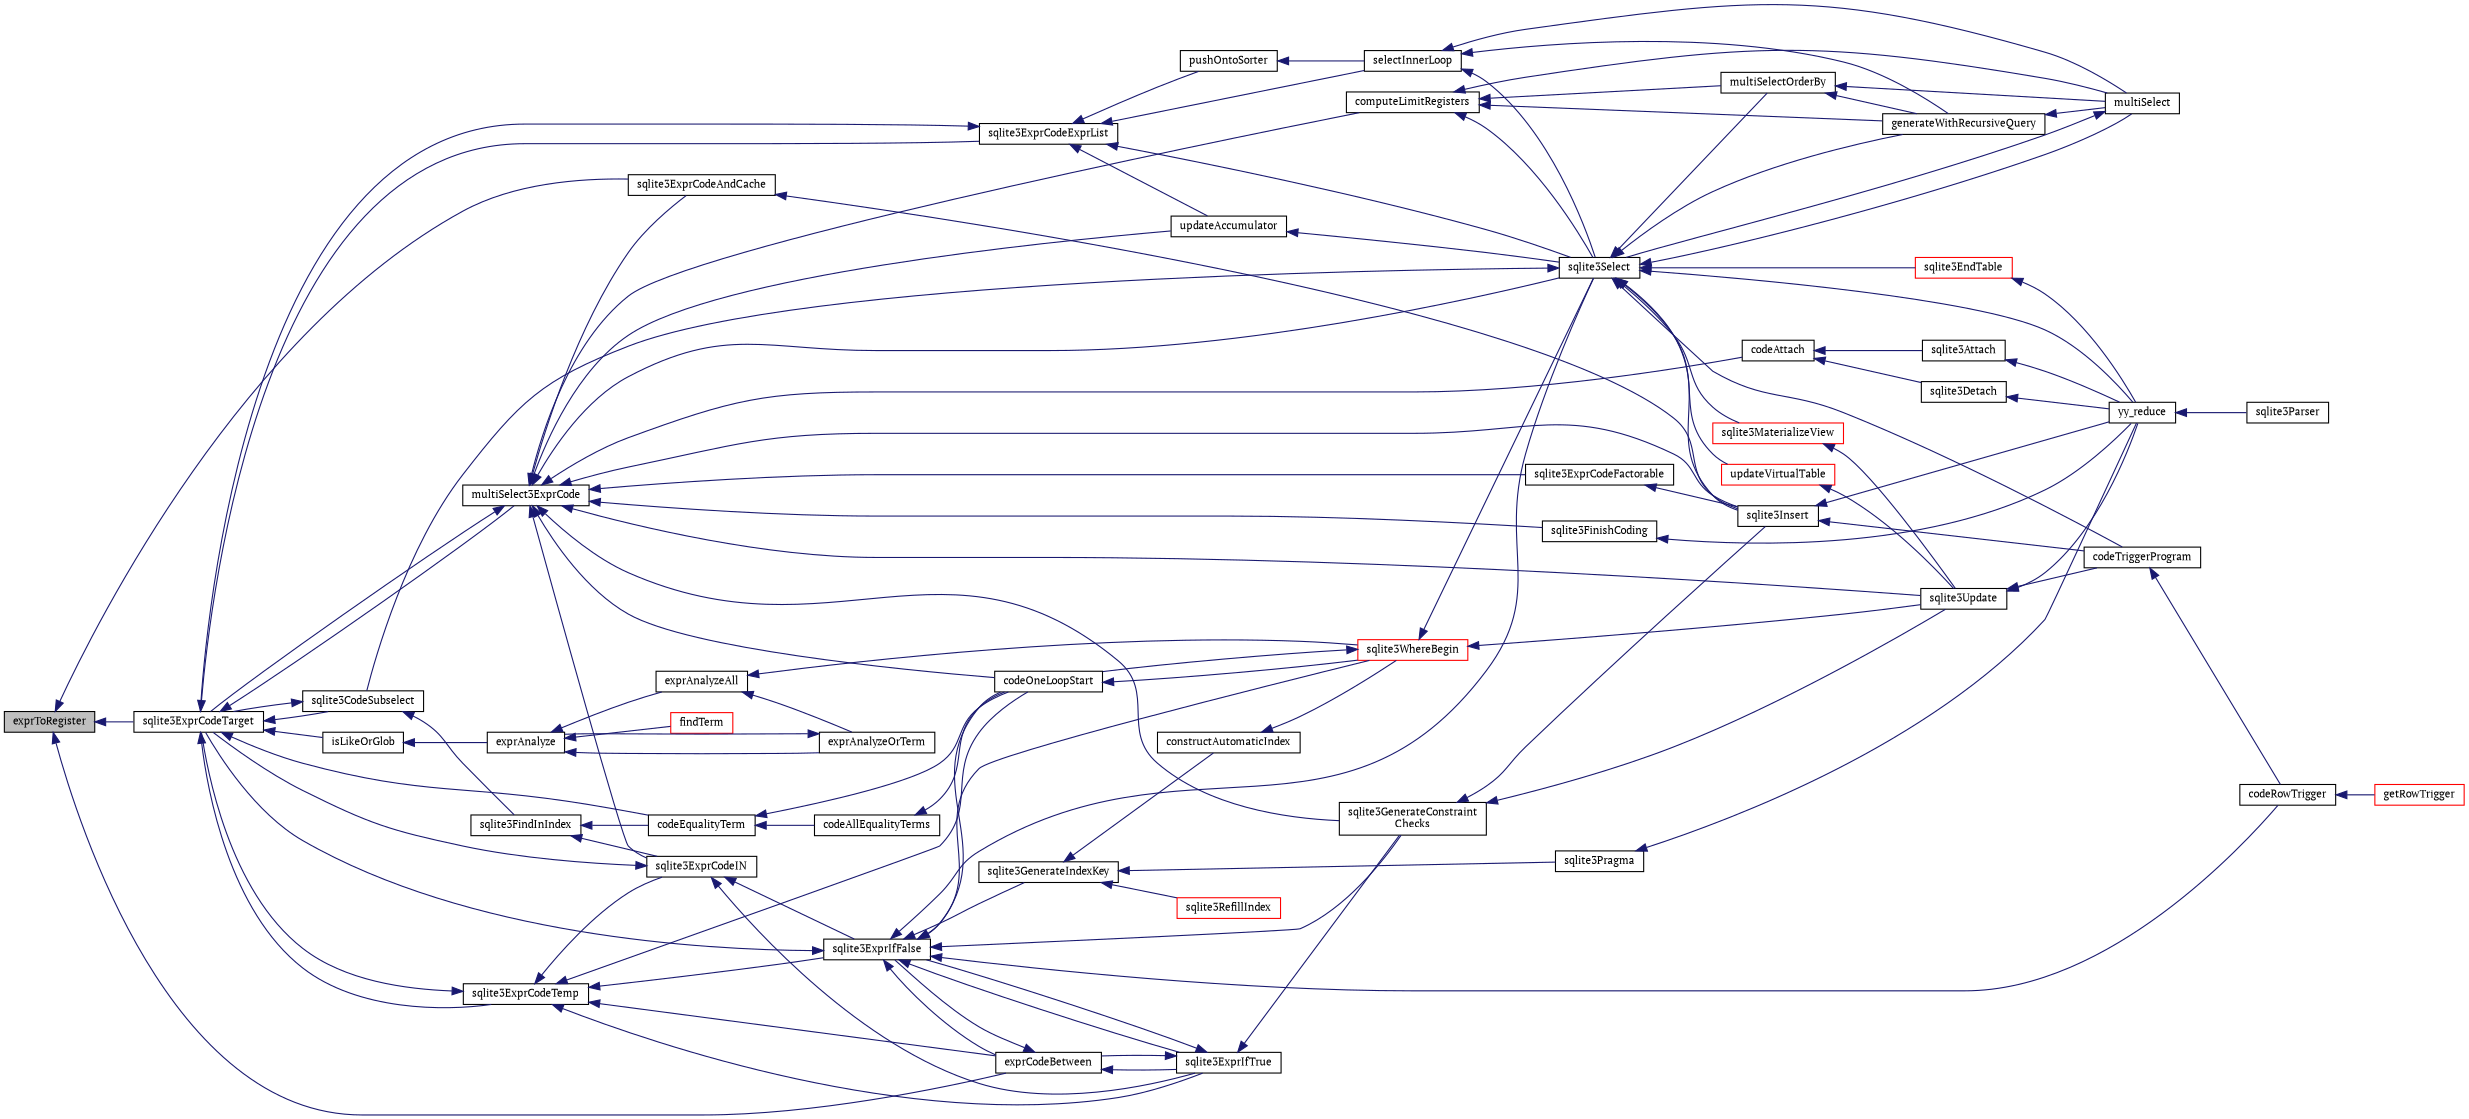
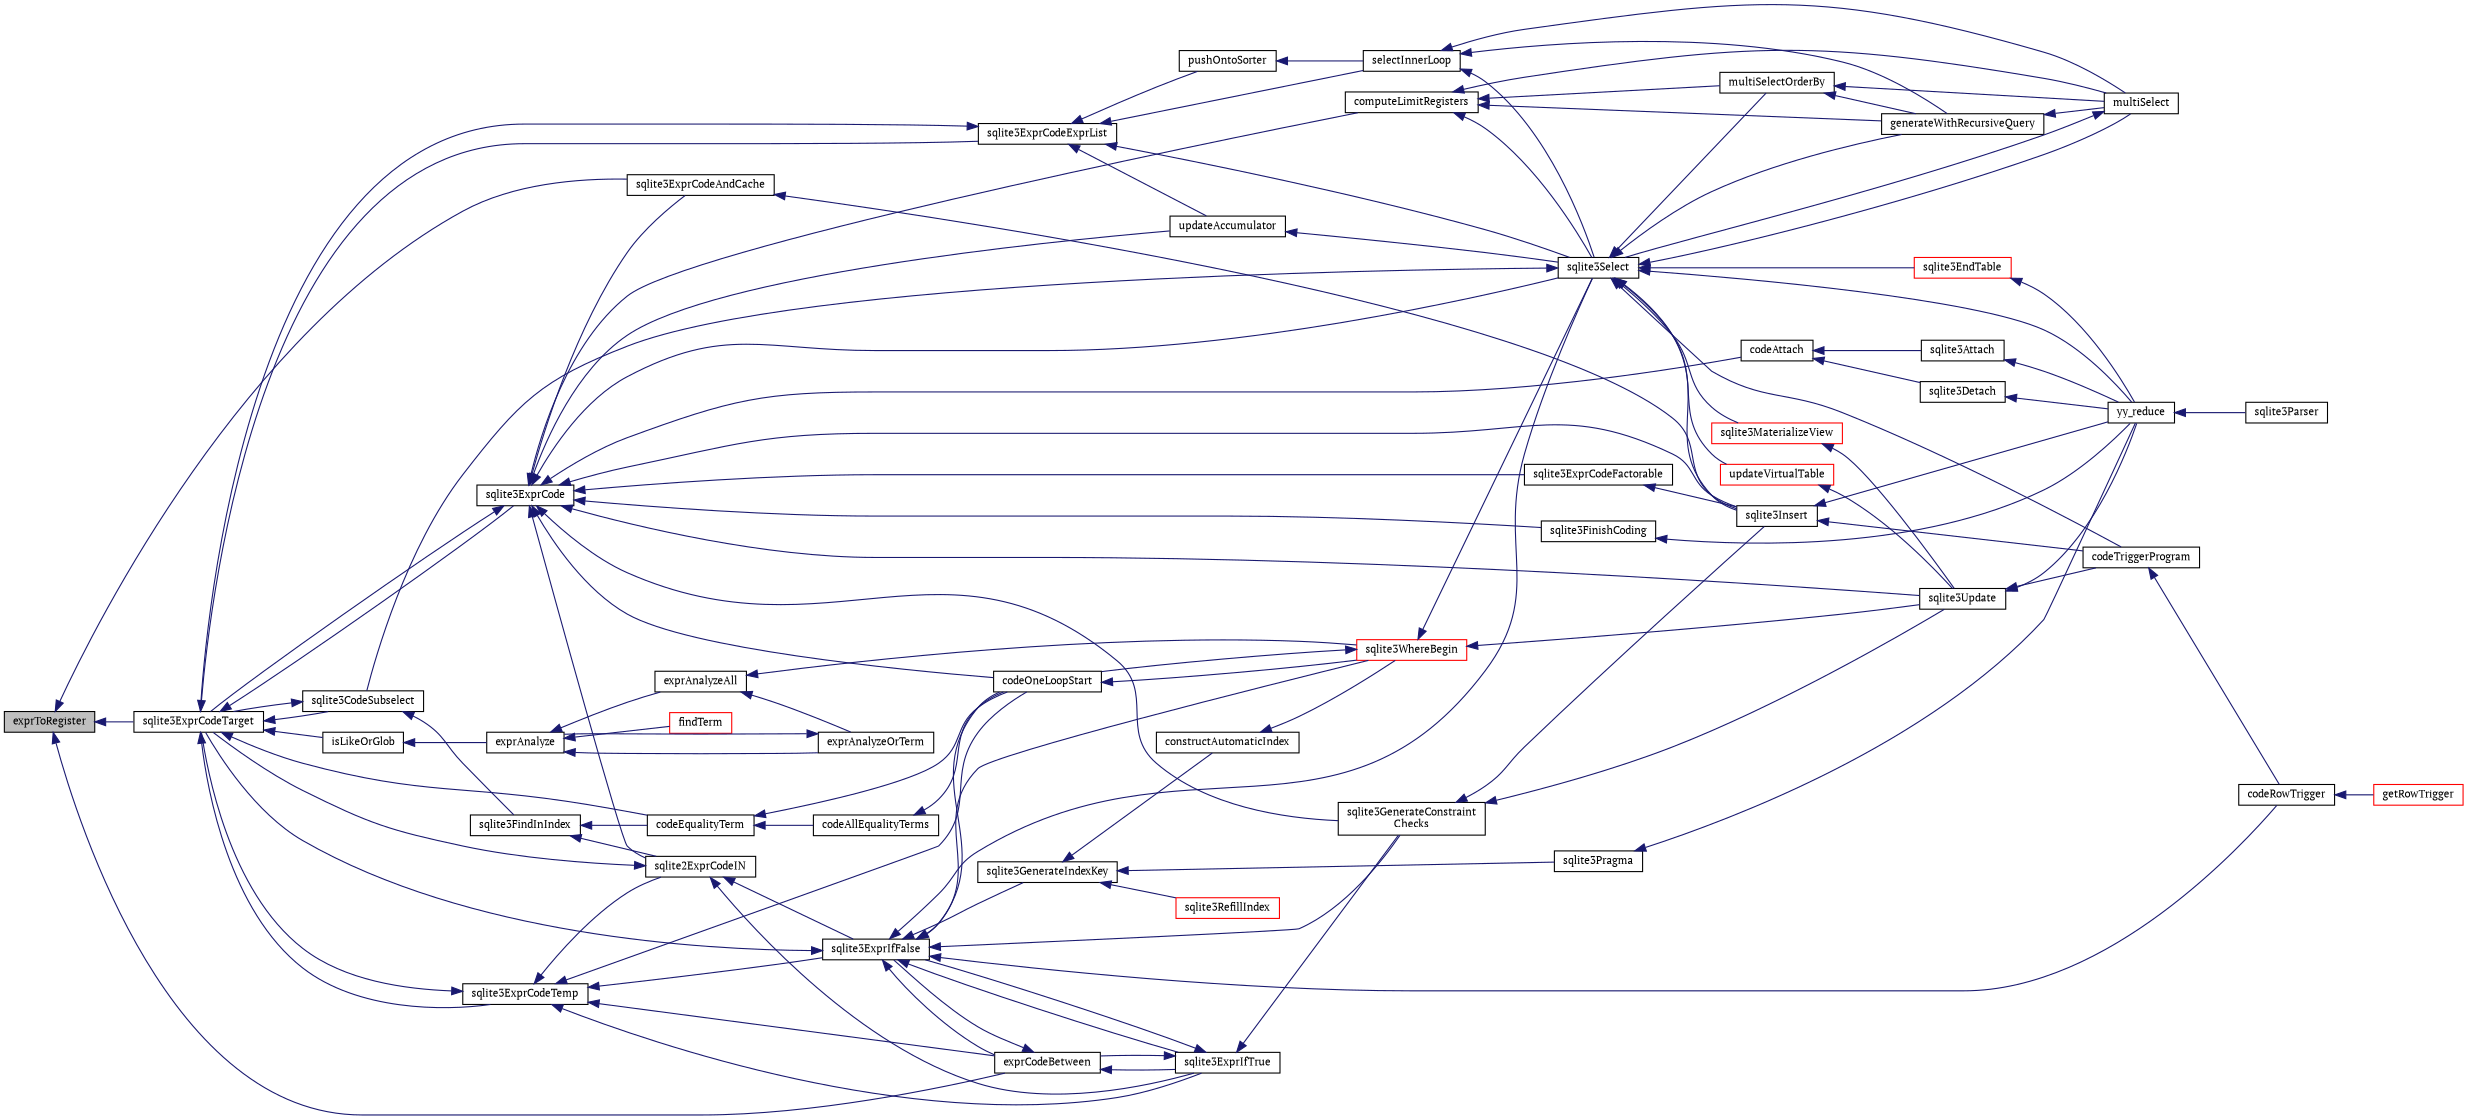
(526, 495) -> (525, 495)
(702, 867) -> (701, 867)
